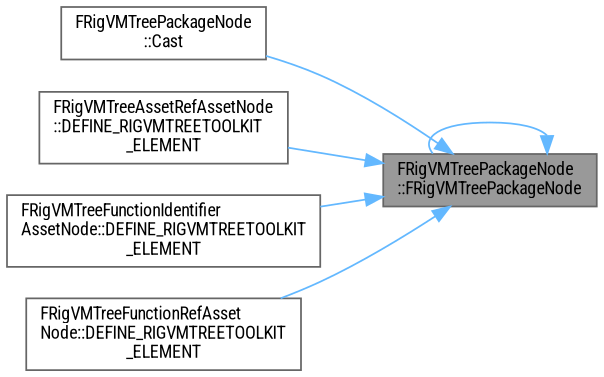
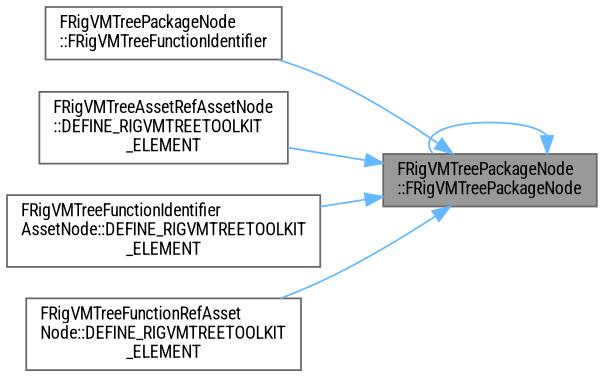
(164, 33) -> (164, 33)
